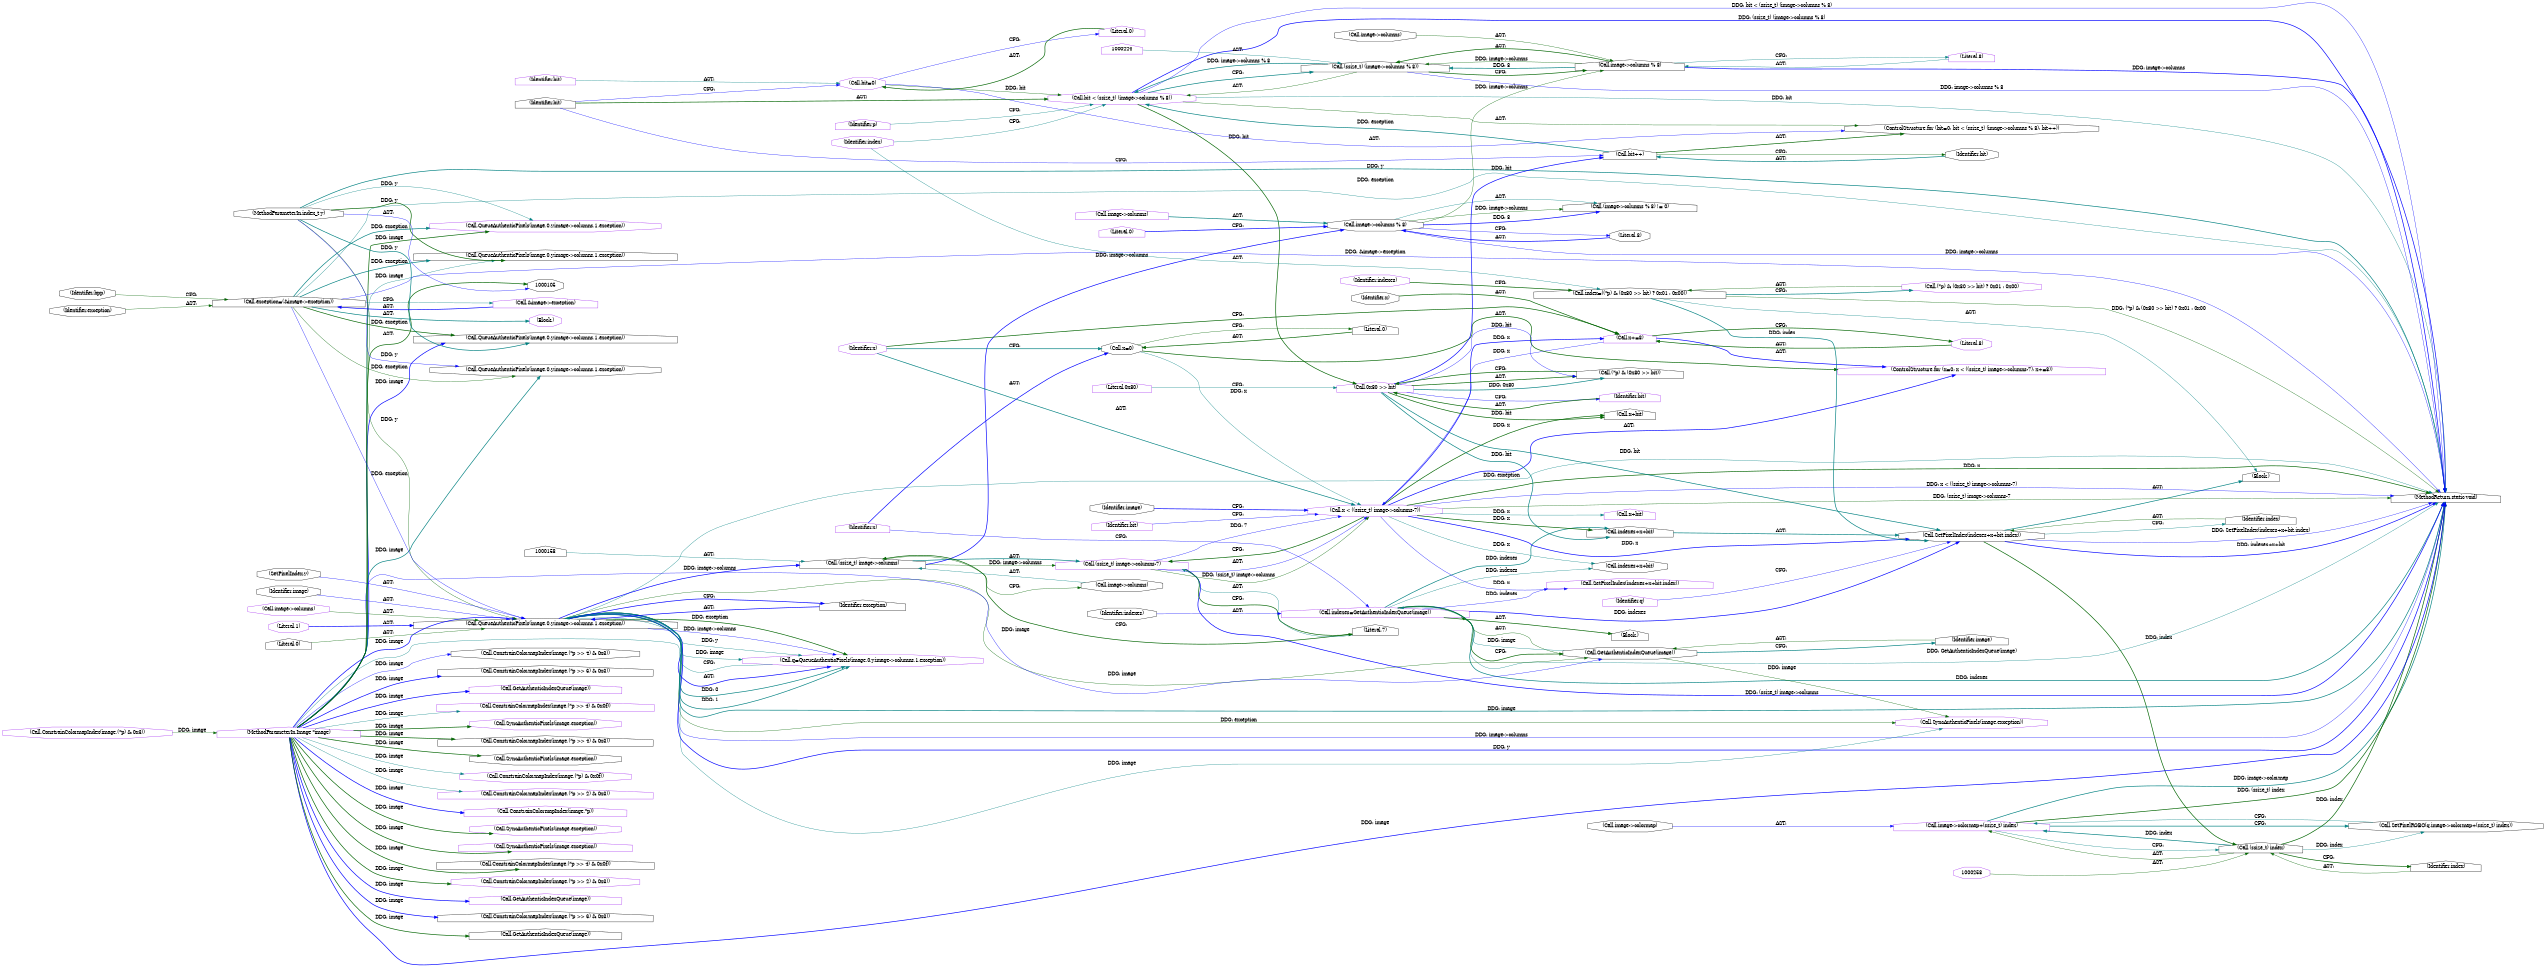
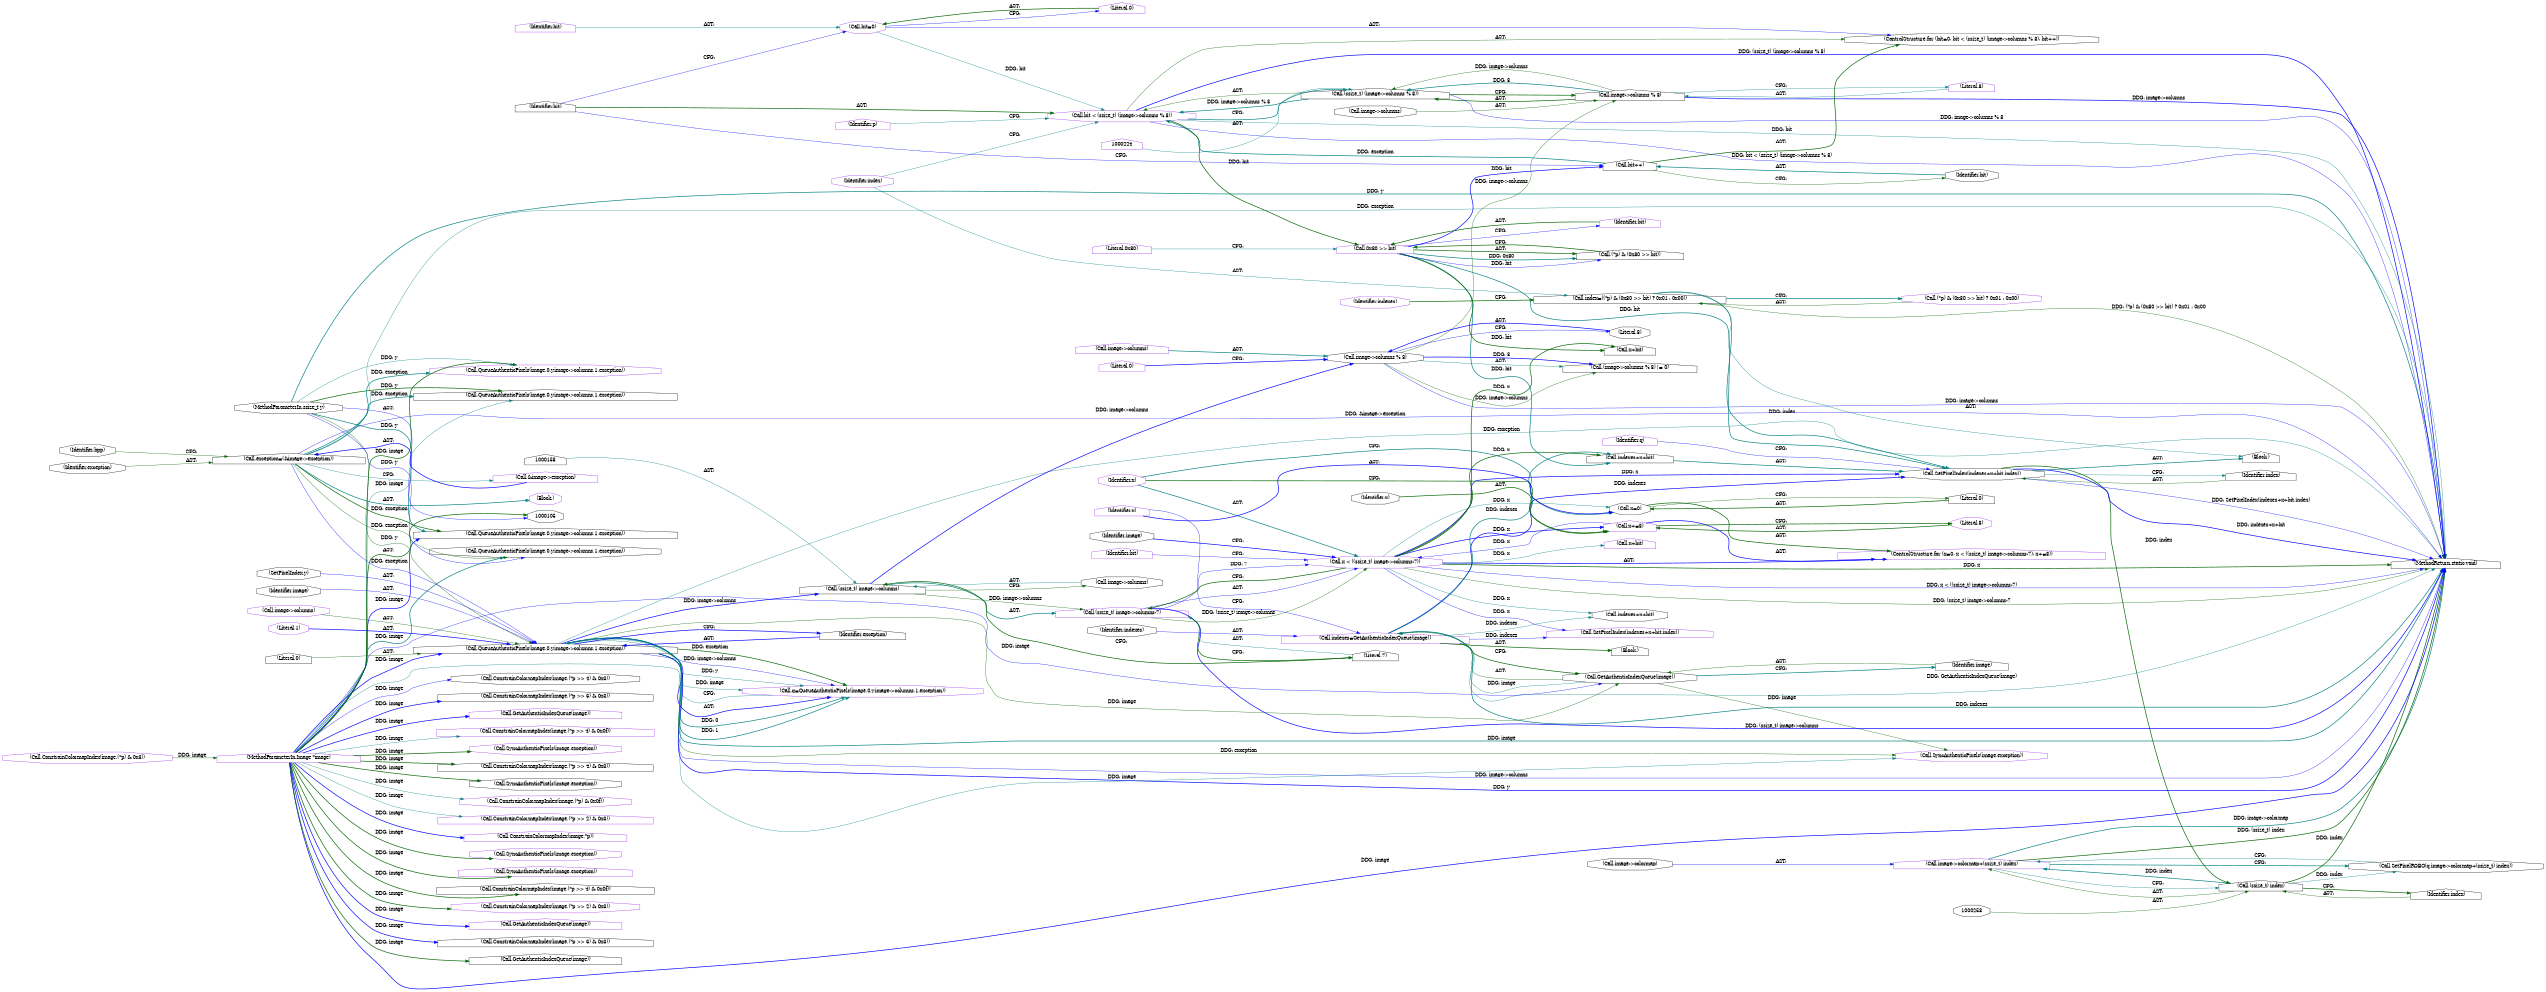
(976, 90) -> (989, 71)
(289, 214) -> (289, 408)
(1242, 434) -> (1488, 504)
(1972, 873) -> (1972, 911)
